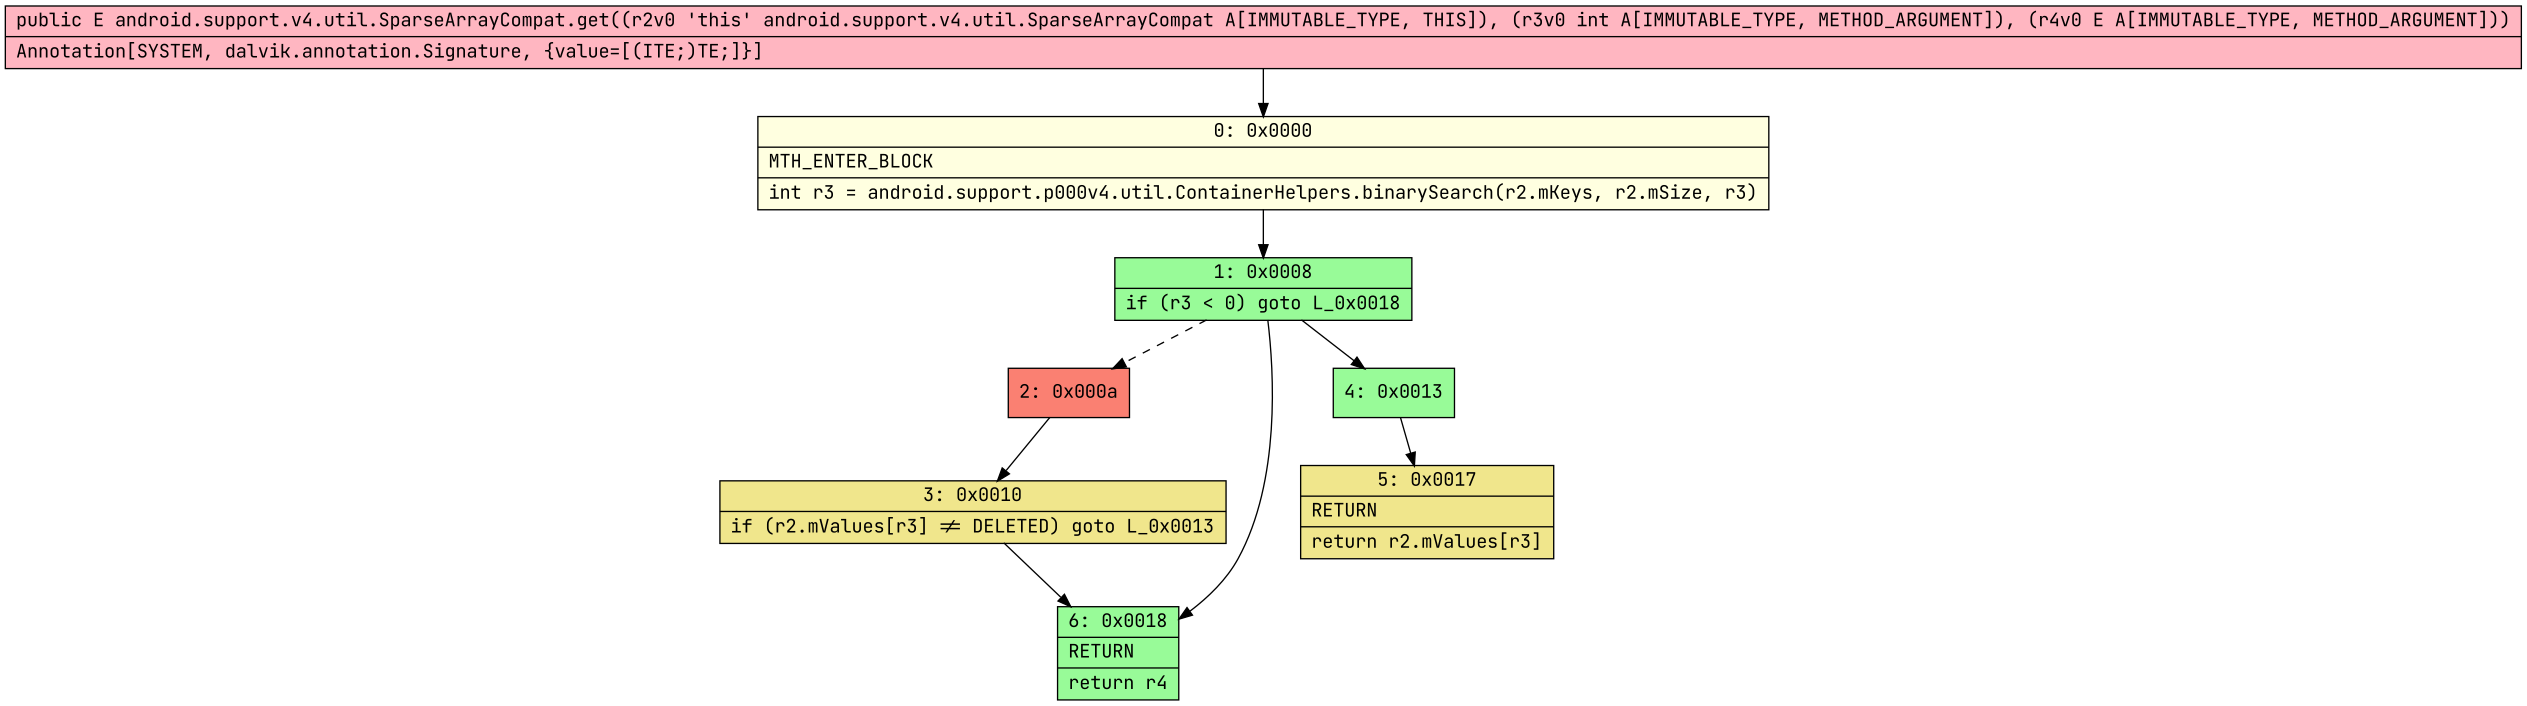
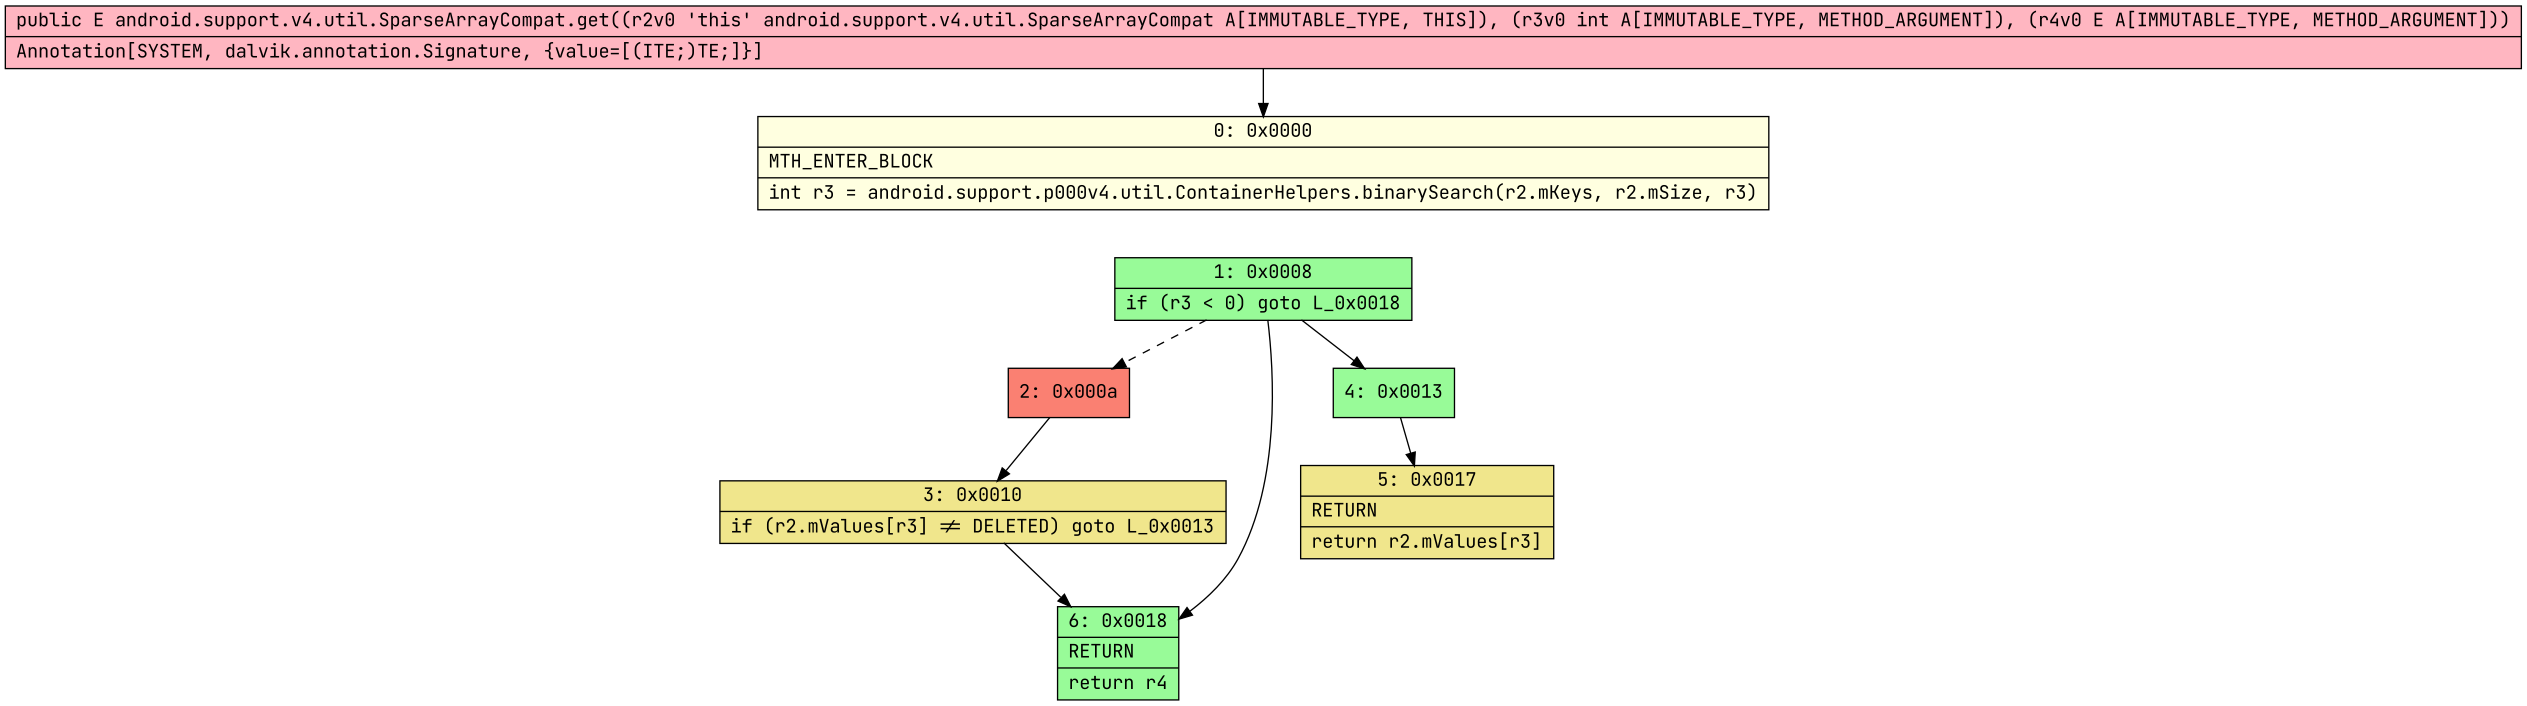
(1263, 227) -> none
